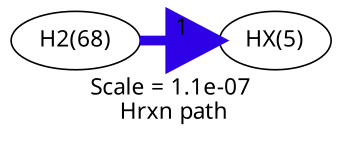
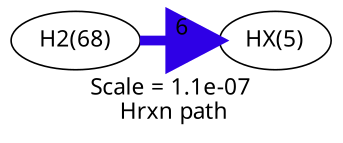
(180, 28) -> (180, 28)
